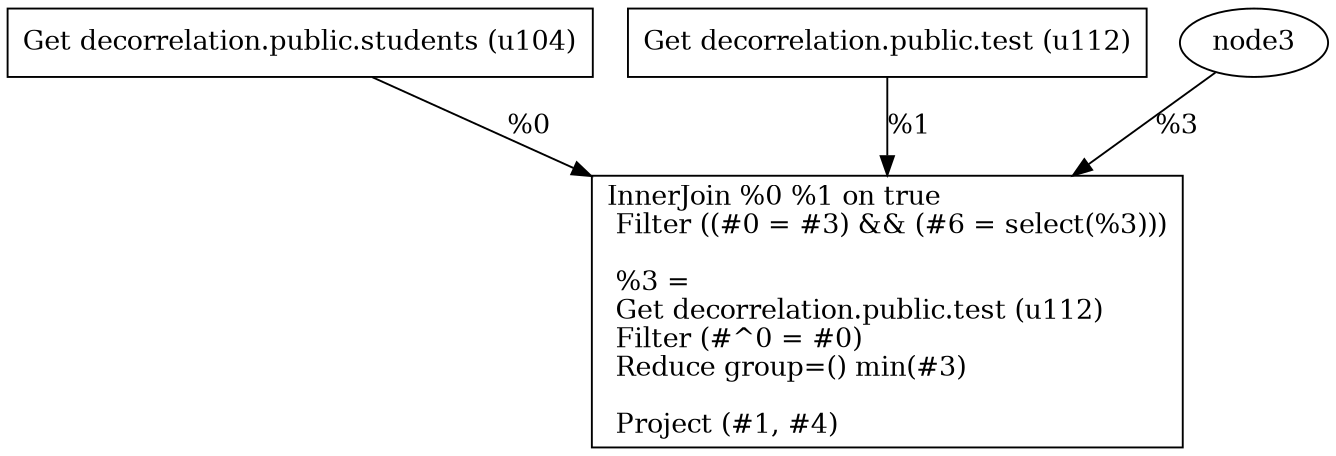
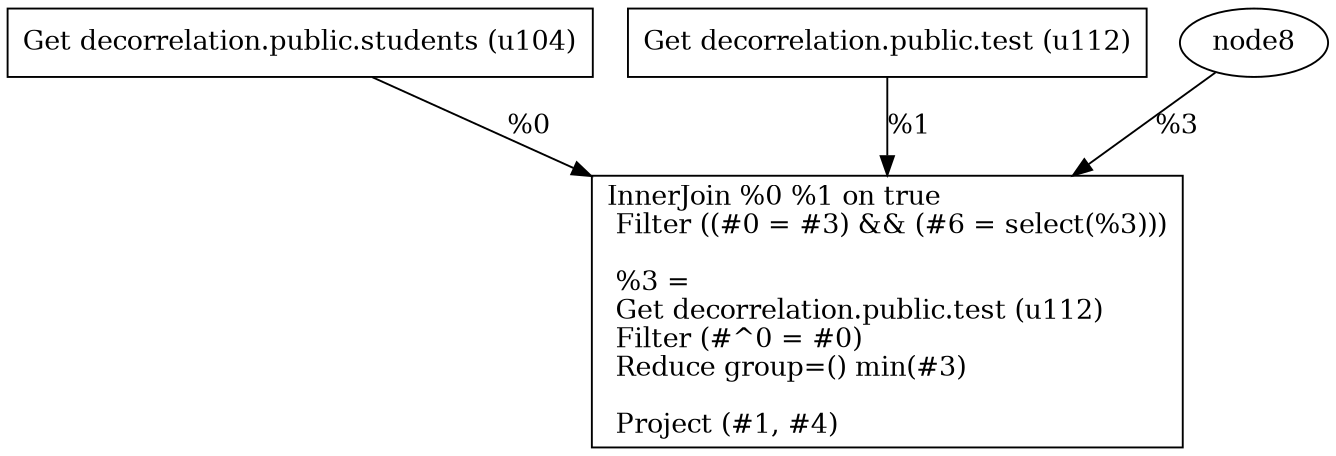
(1254, 43) -> (1254, 43)
